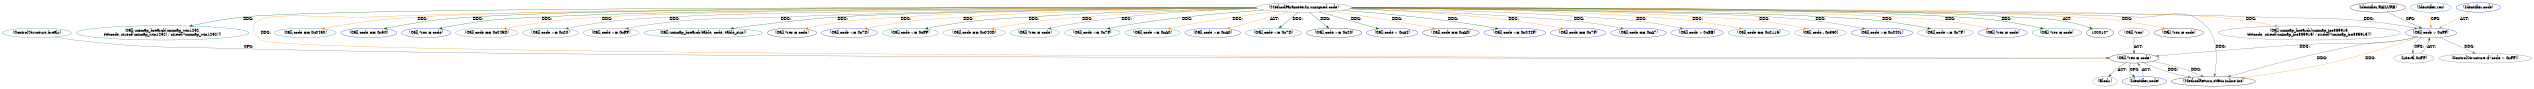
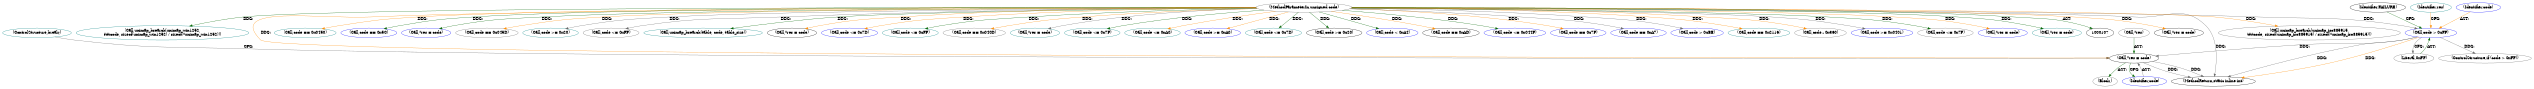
(1275, 19) -> (1275, 19)
